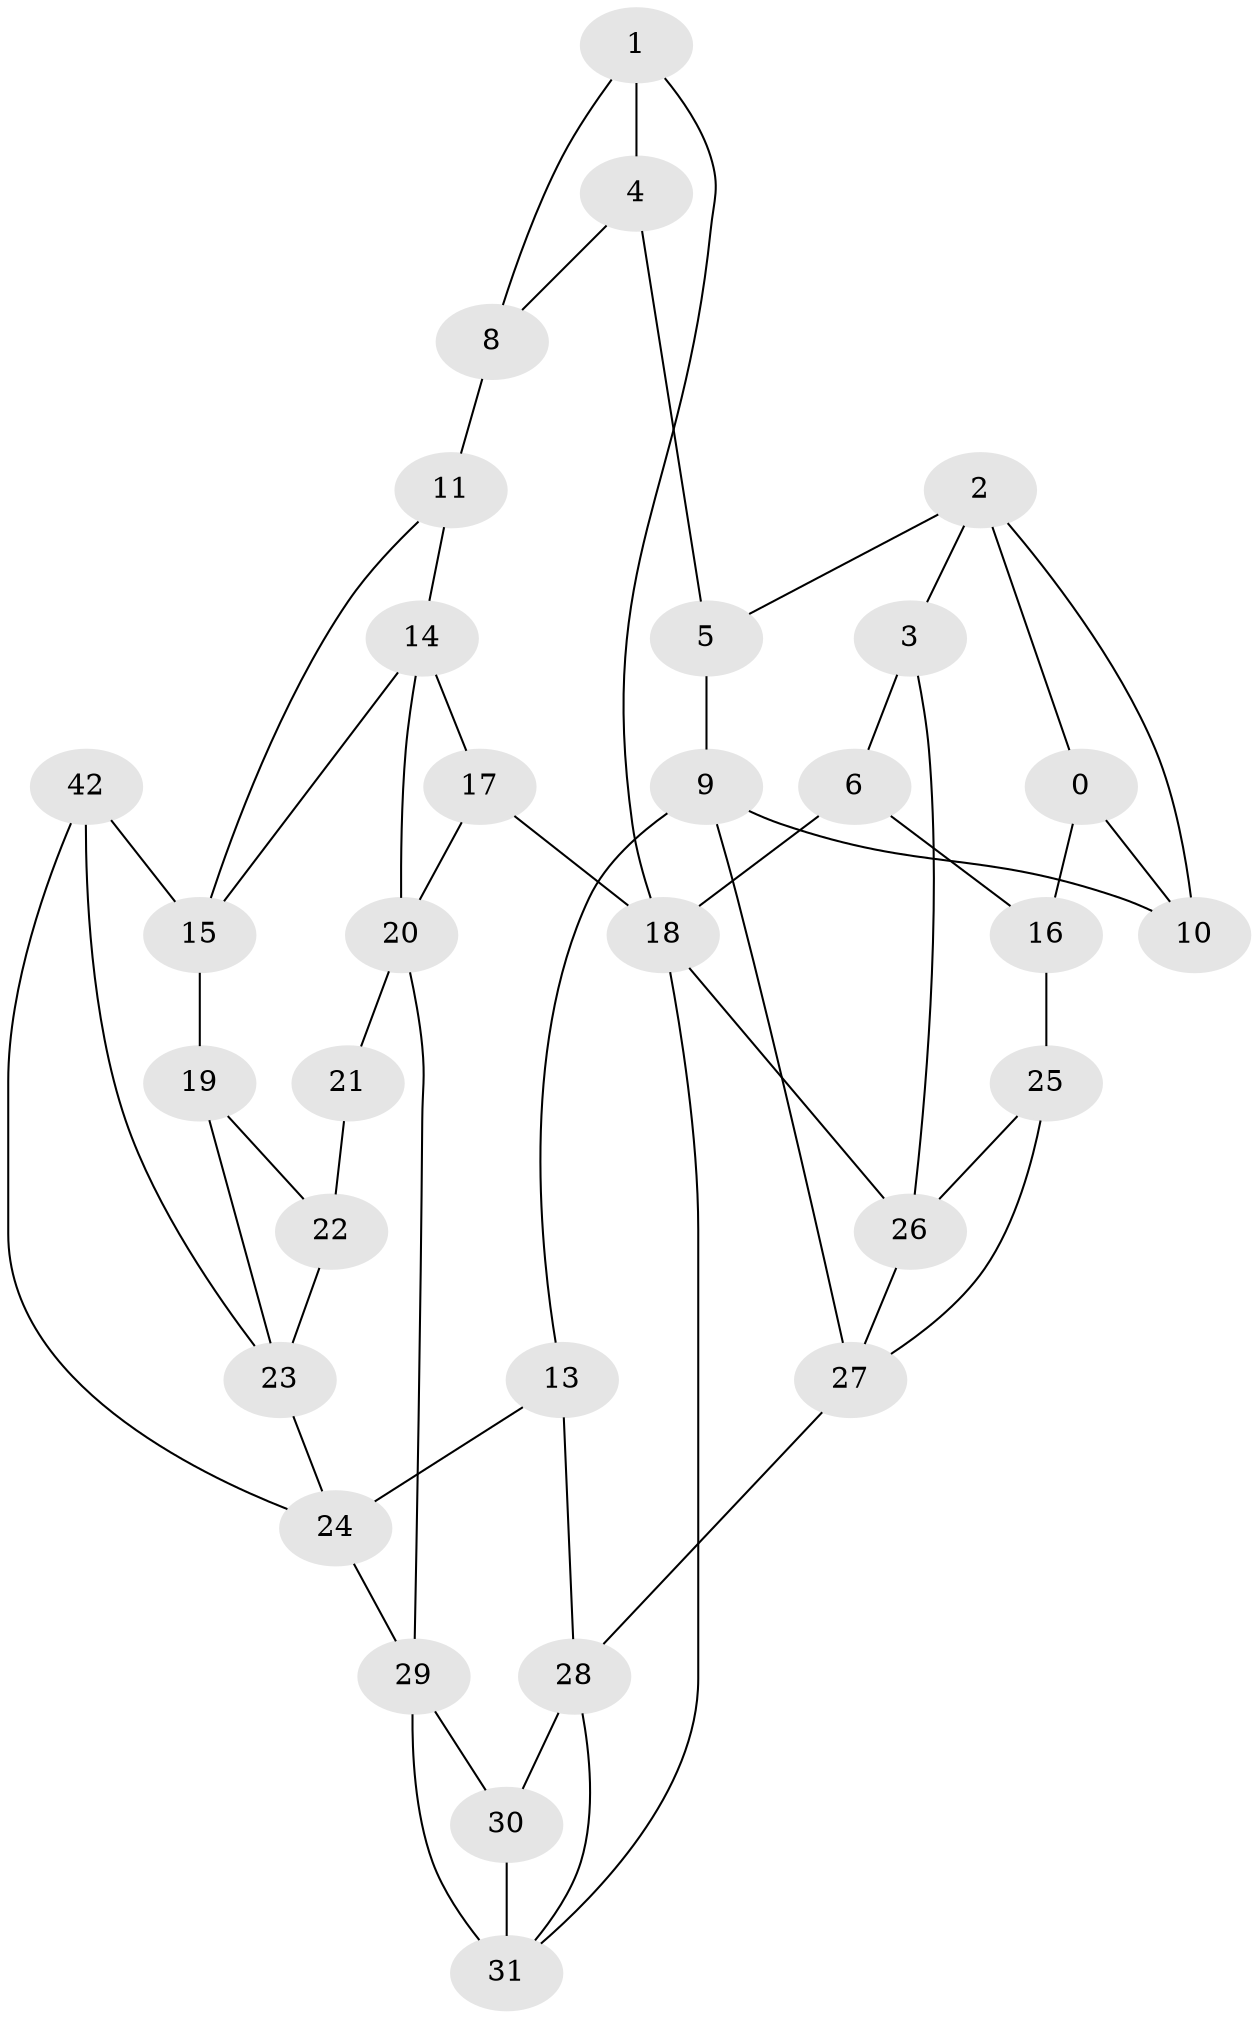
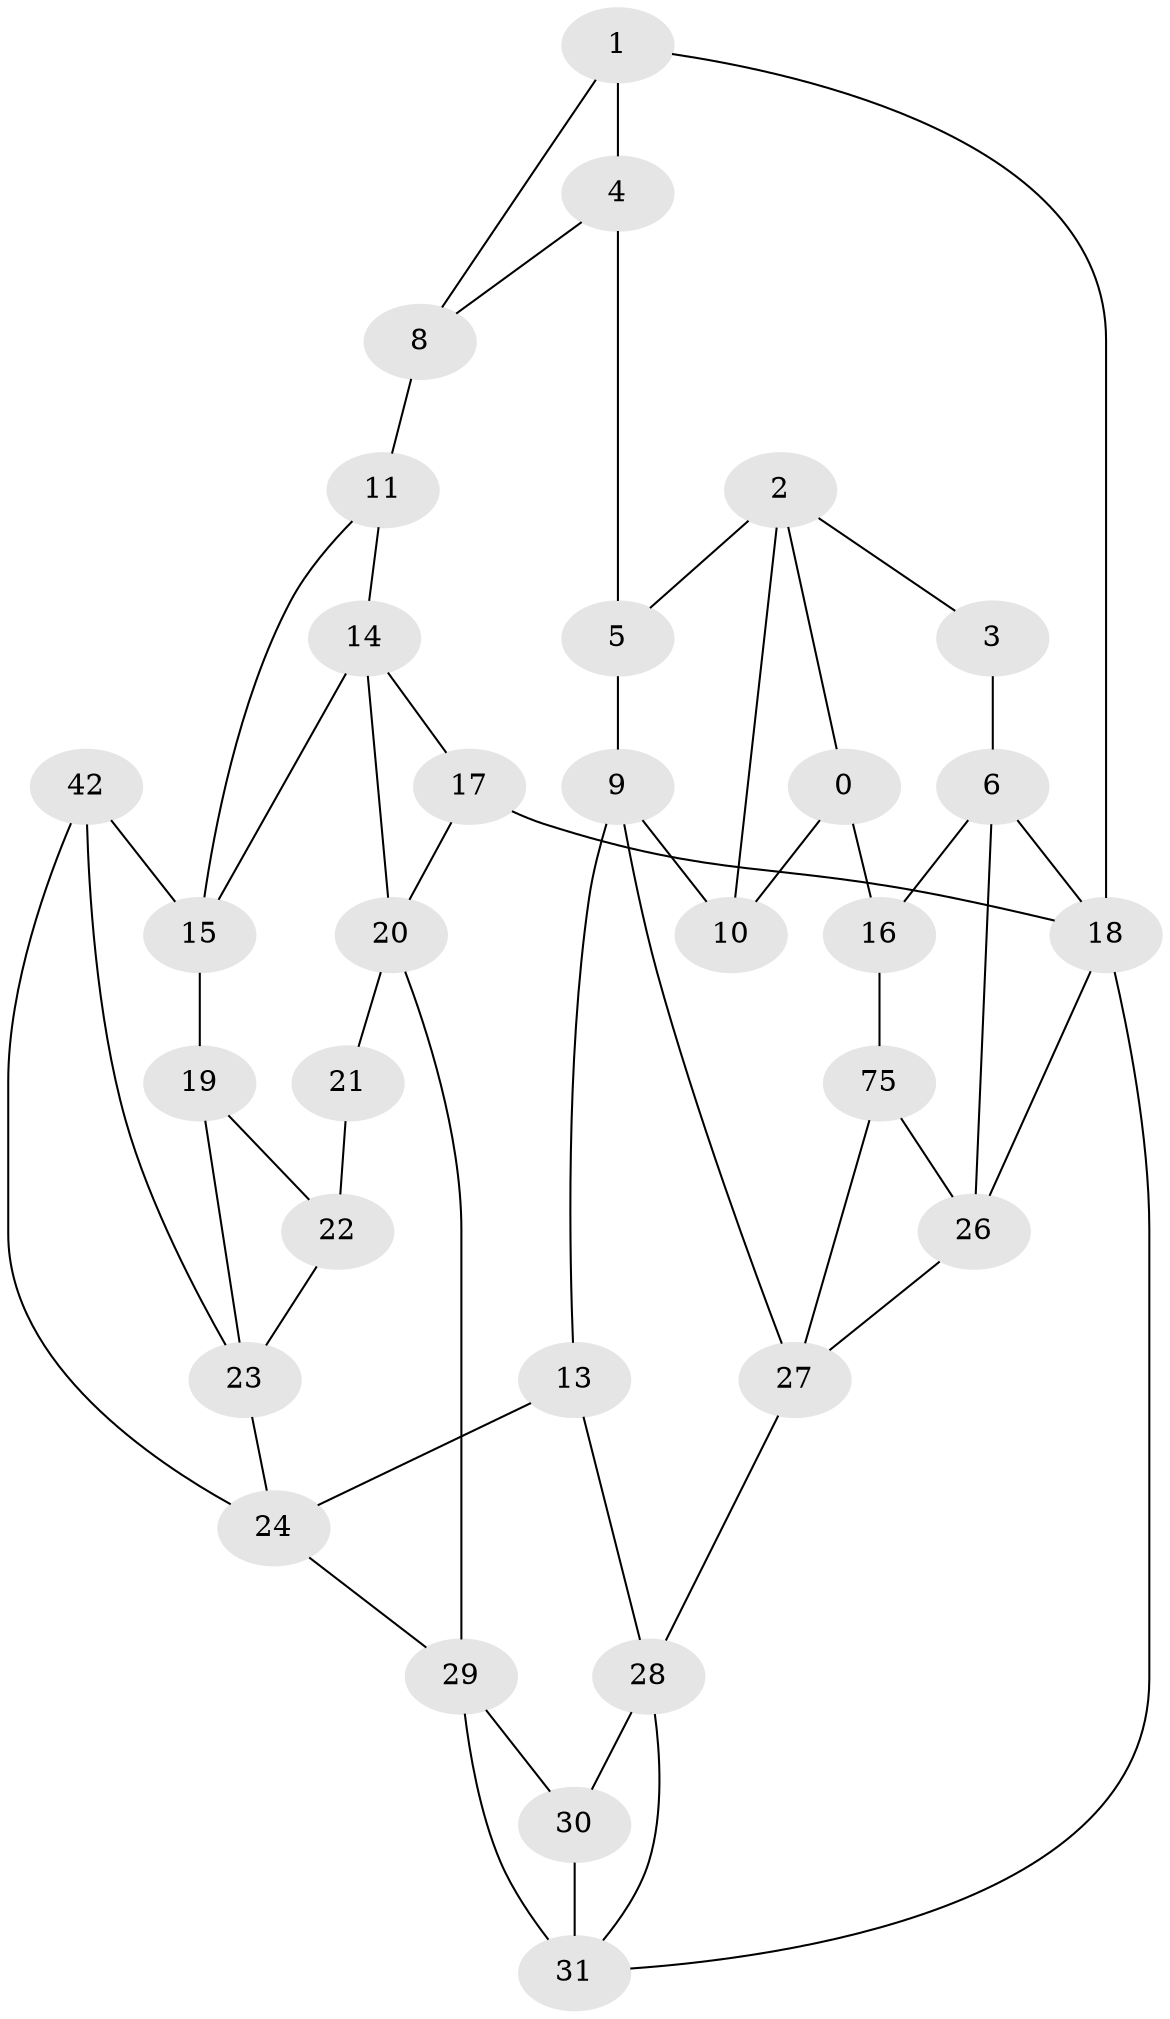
(933, 935) -> (984, 1009)
(1046, 1083) -> (880, 1083)
